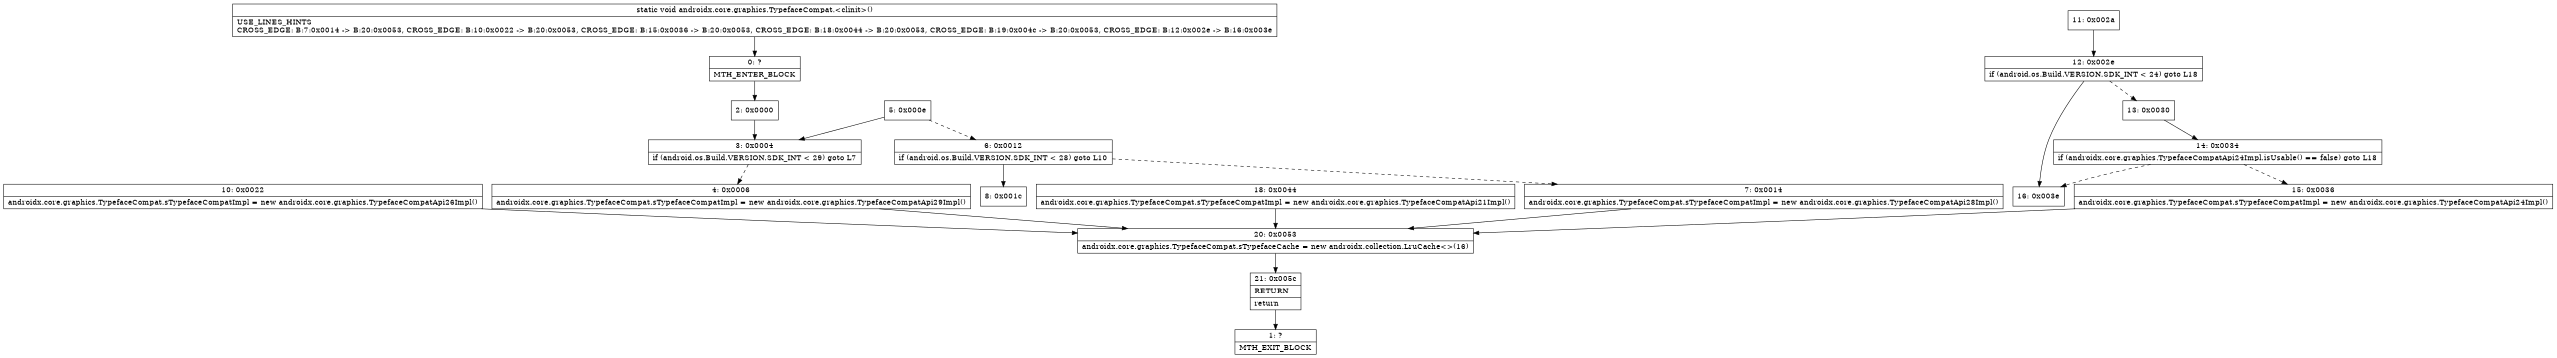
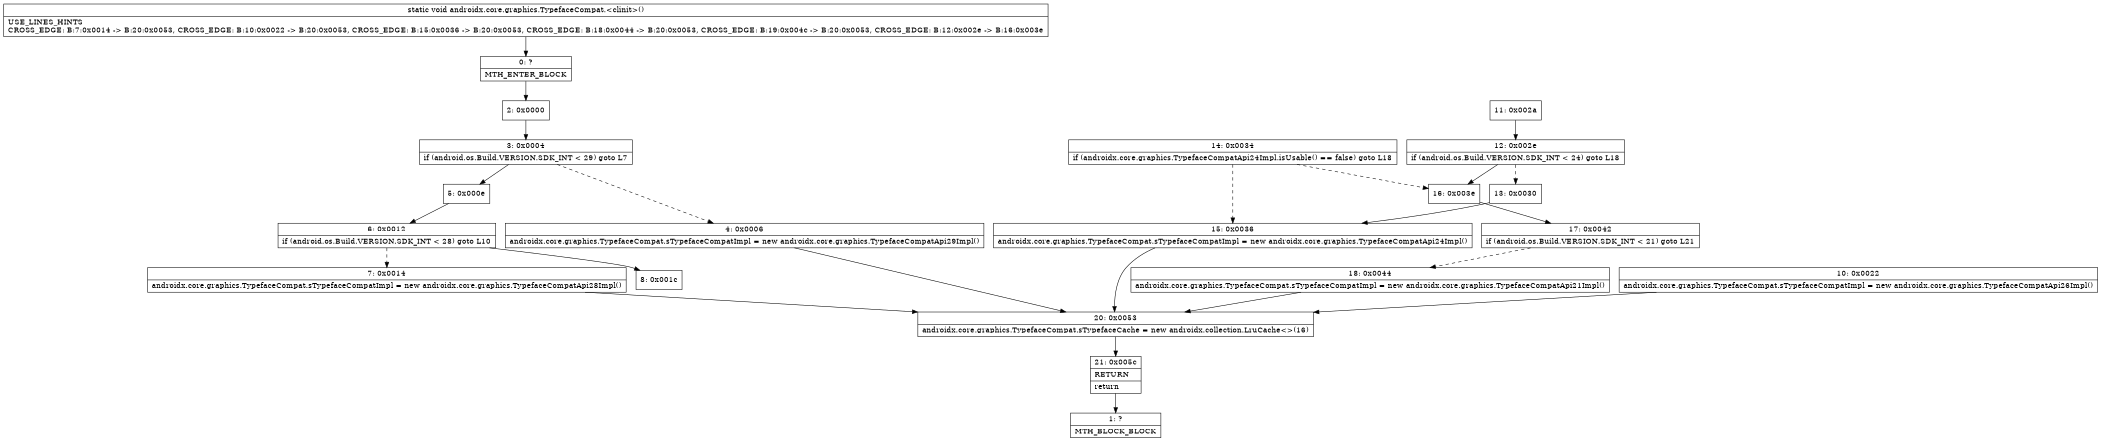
(844, 128) -> (496, 173)
(2179, 128) -> (1429, 214)
(950, 129) -> (432, 212)
none -> (1591, 236)
(1276, 348) -> (1116, 431)
